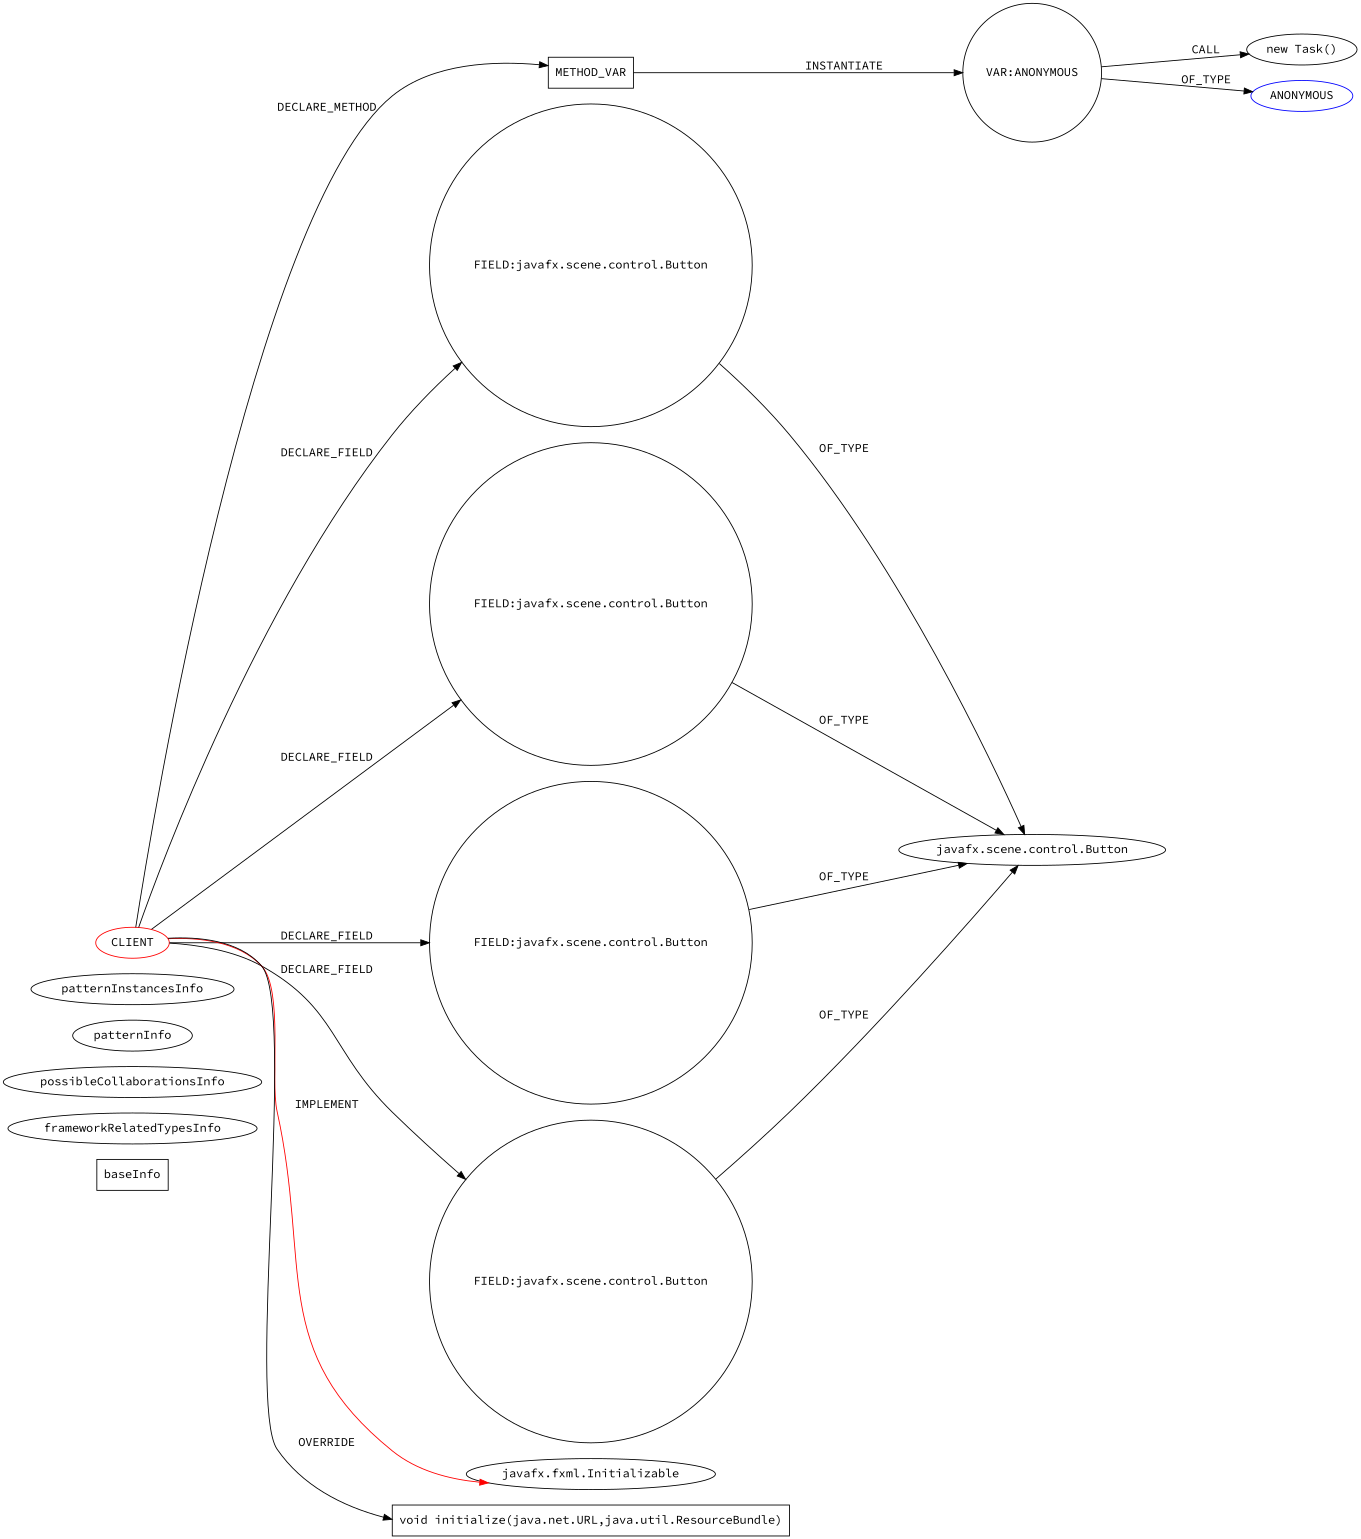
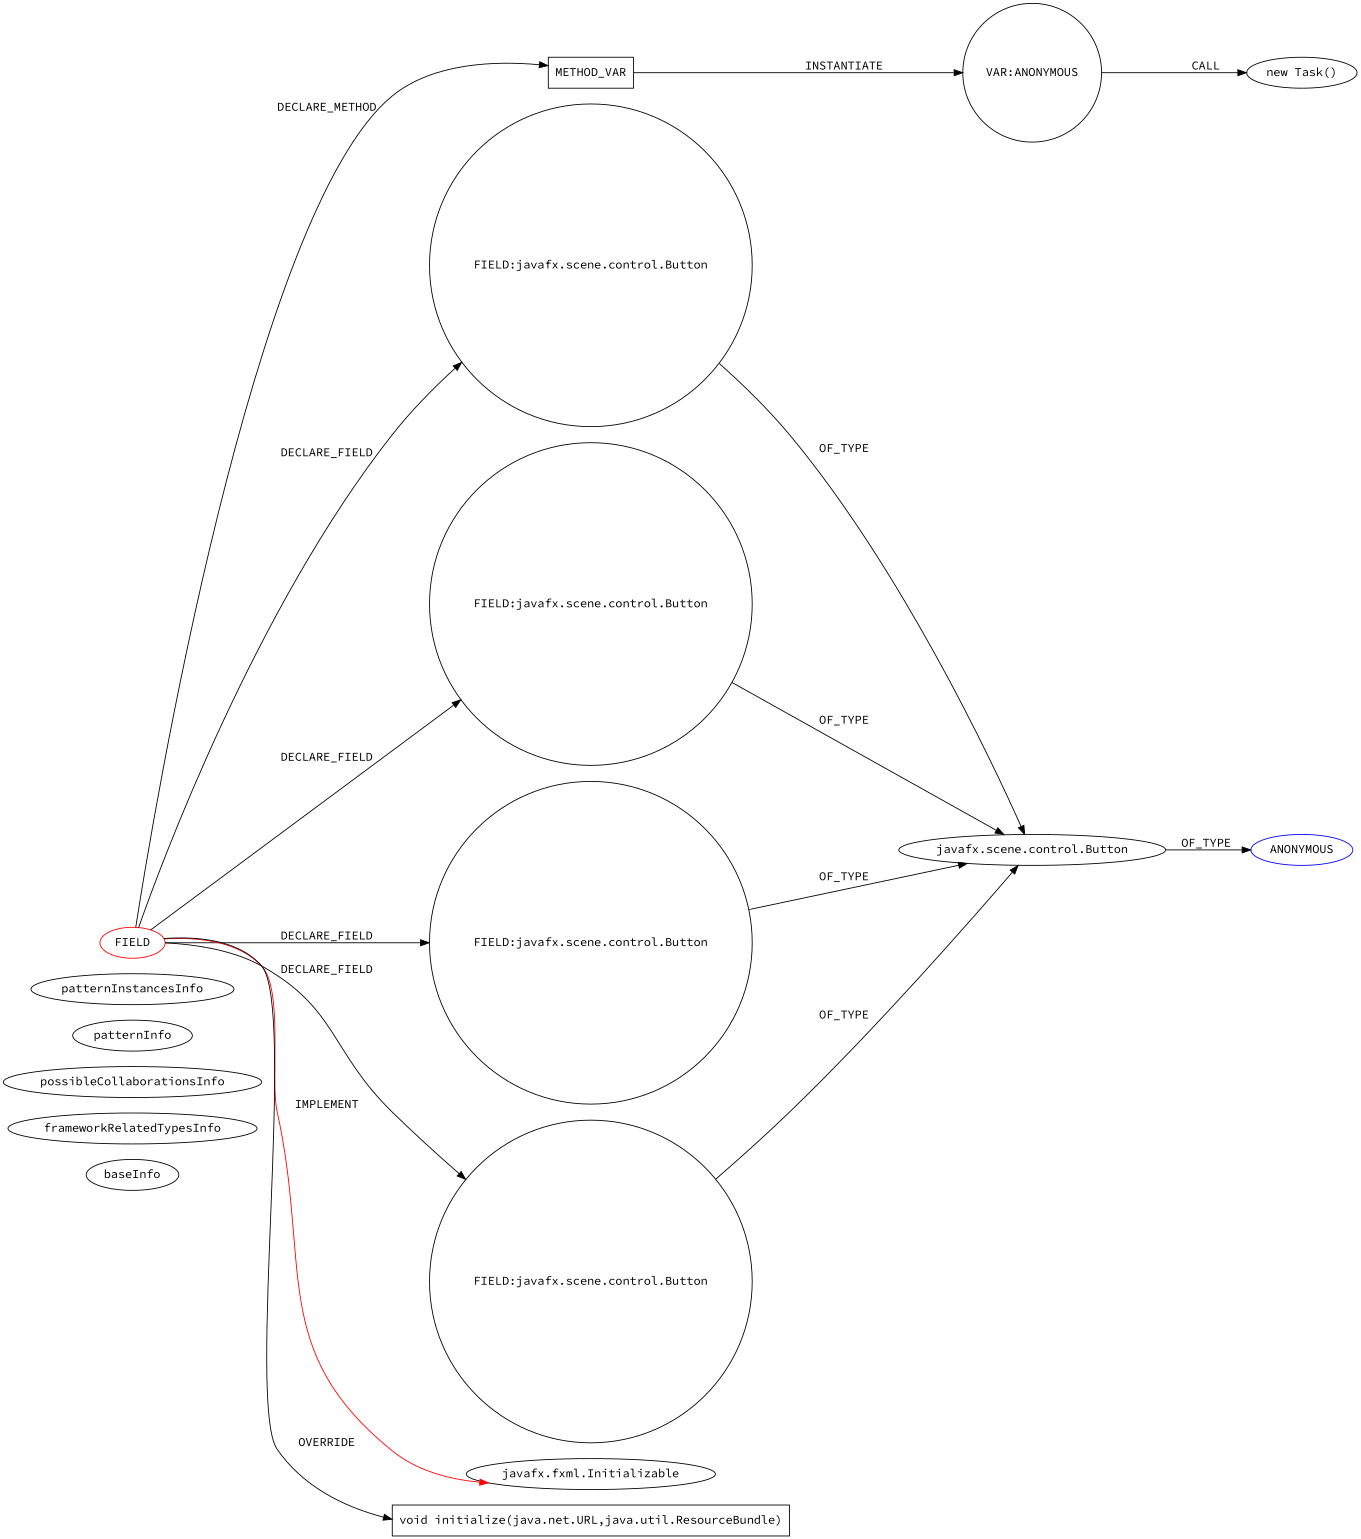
(1173, 85) -> (1204, 850)
(133, 943) -> (133, 943)
(133, 1175) -> (133, 1175)
